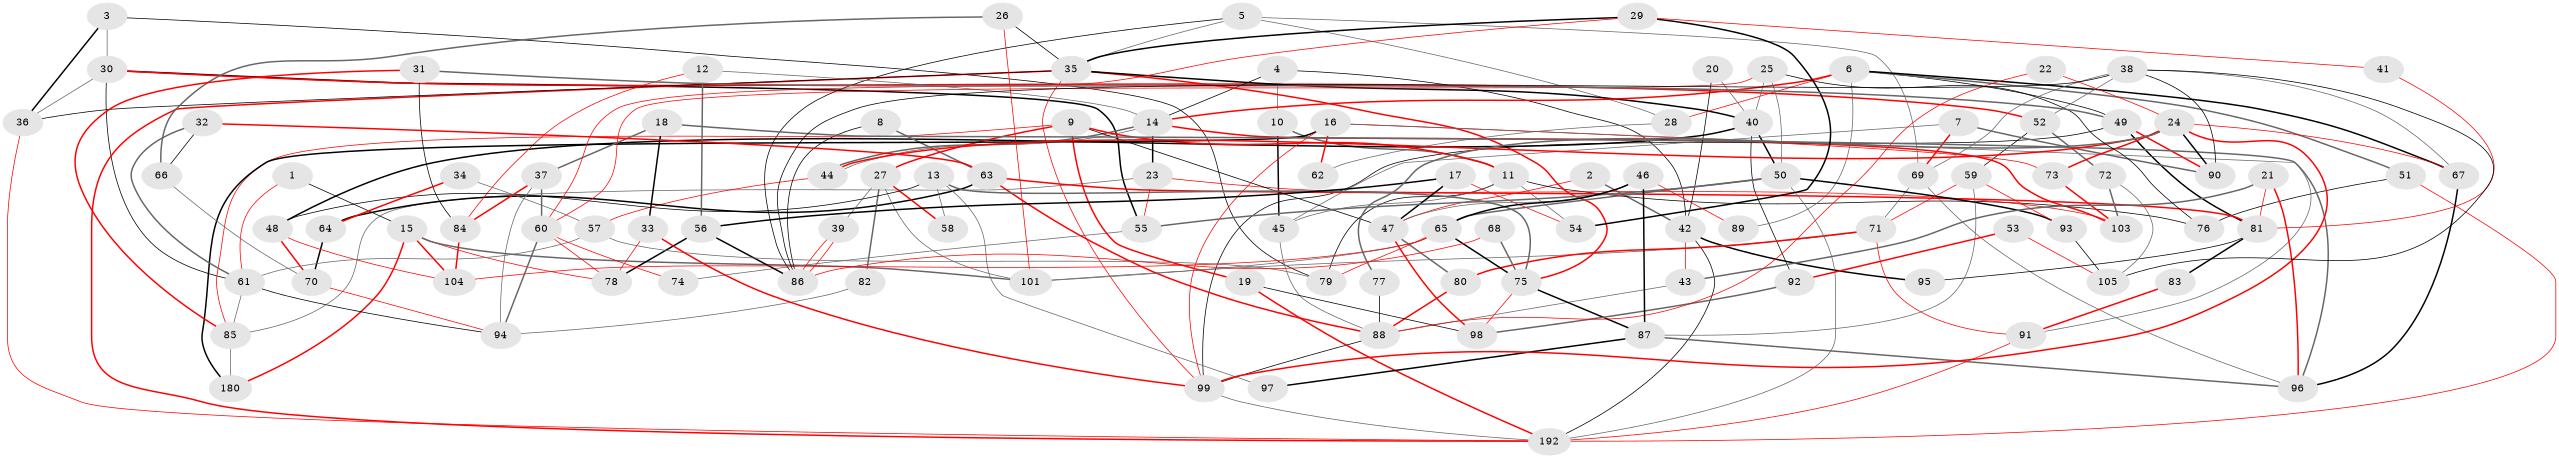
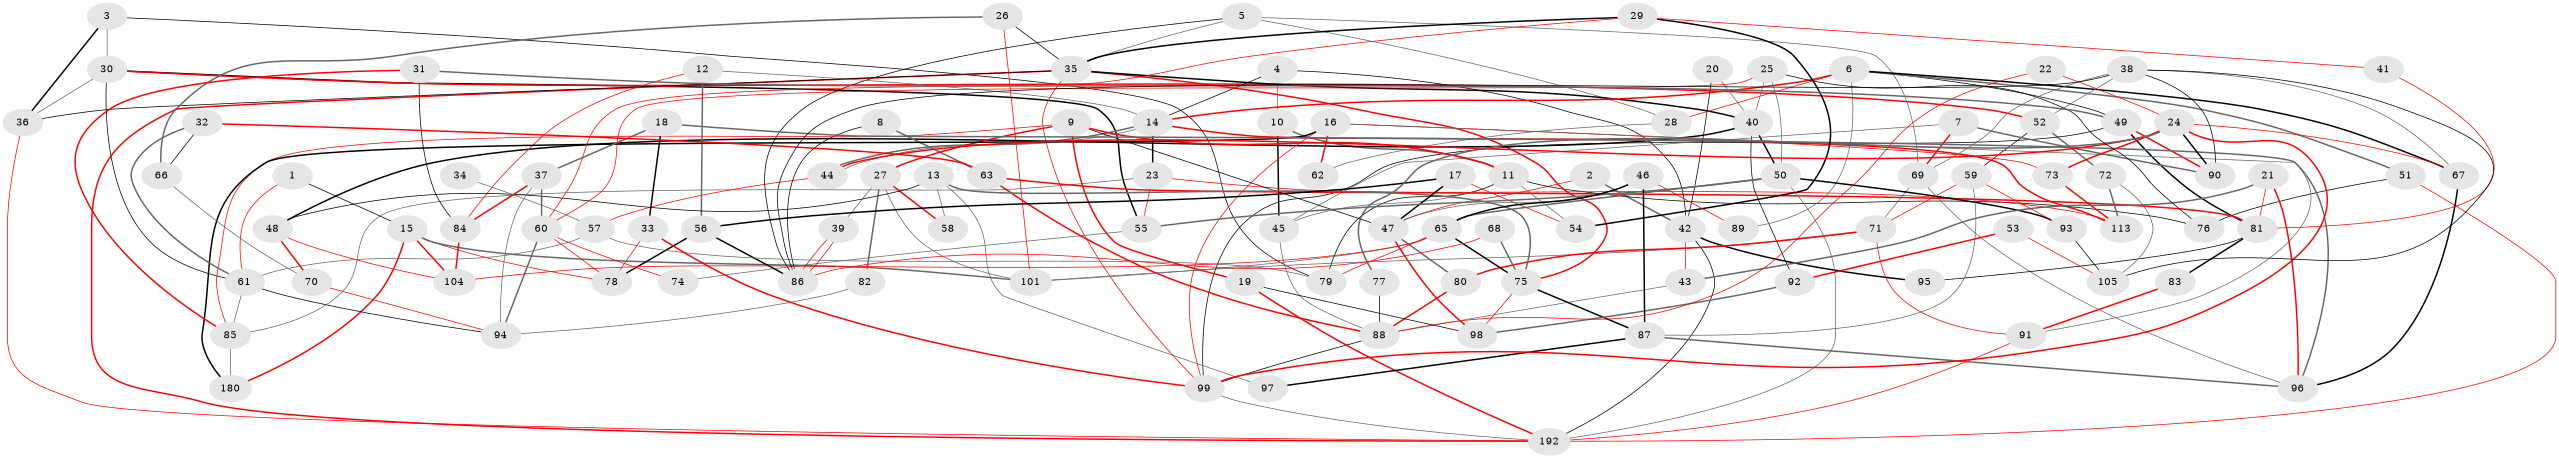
(326, 229) -> none
(2121, 229) -> (2121, 229)
